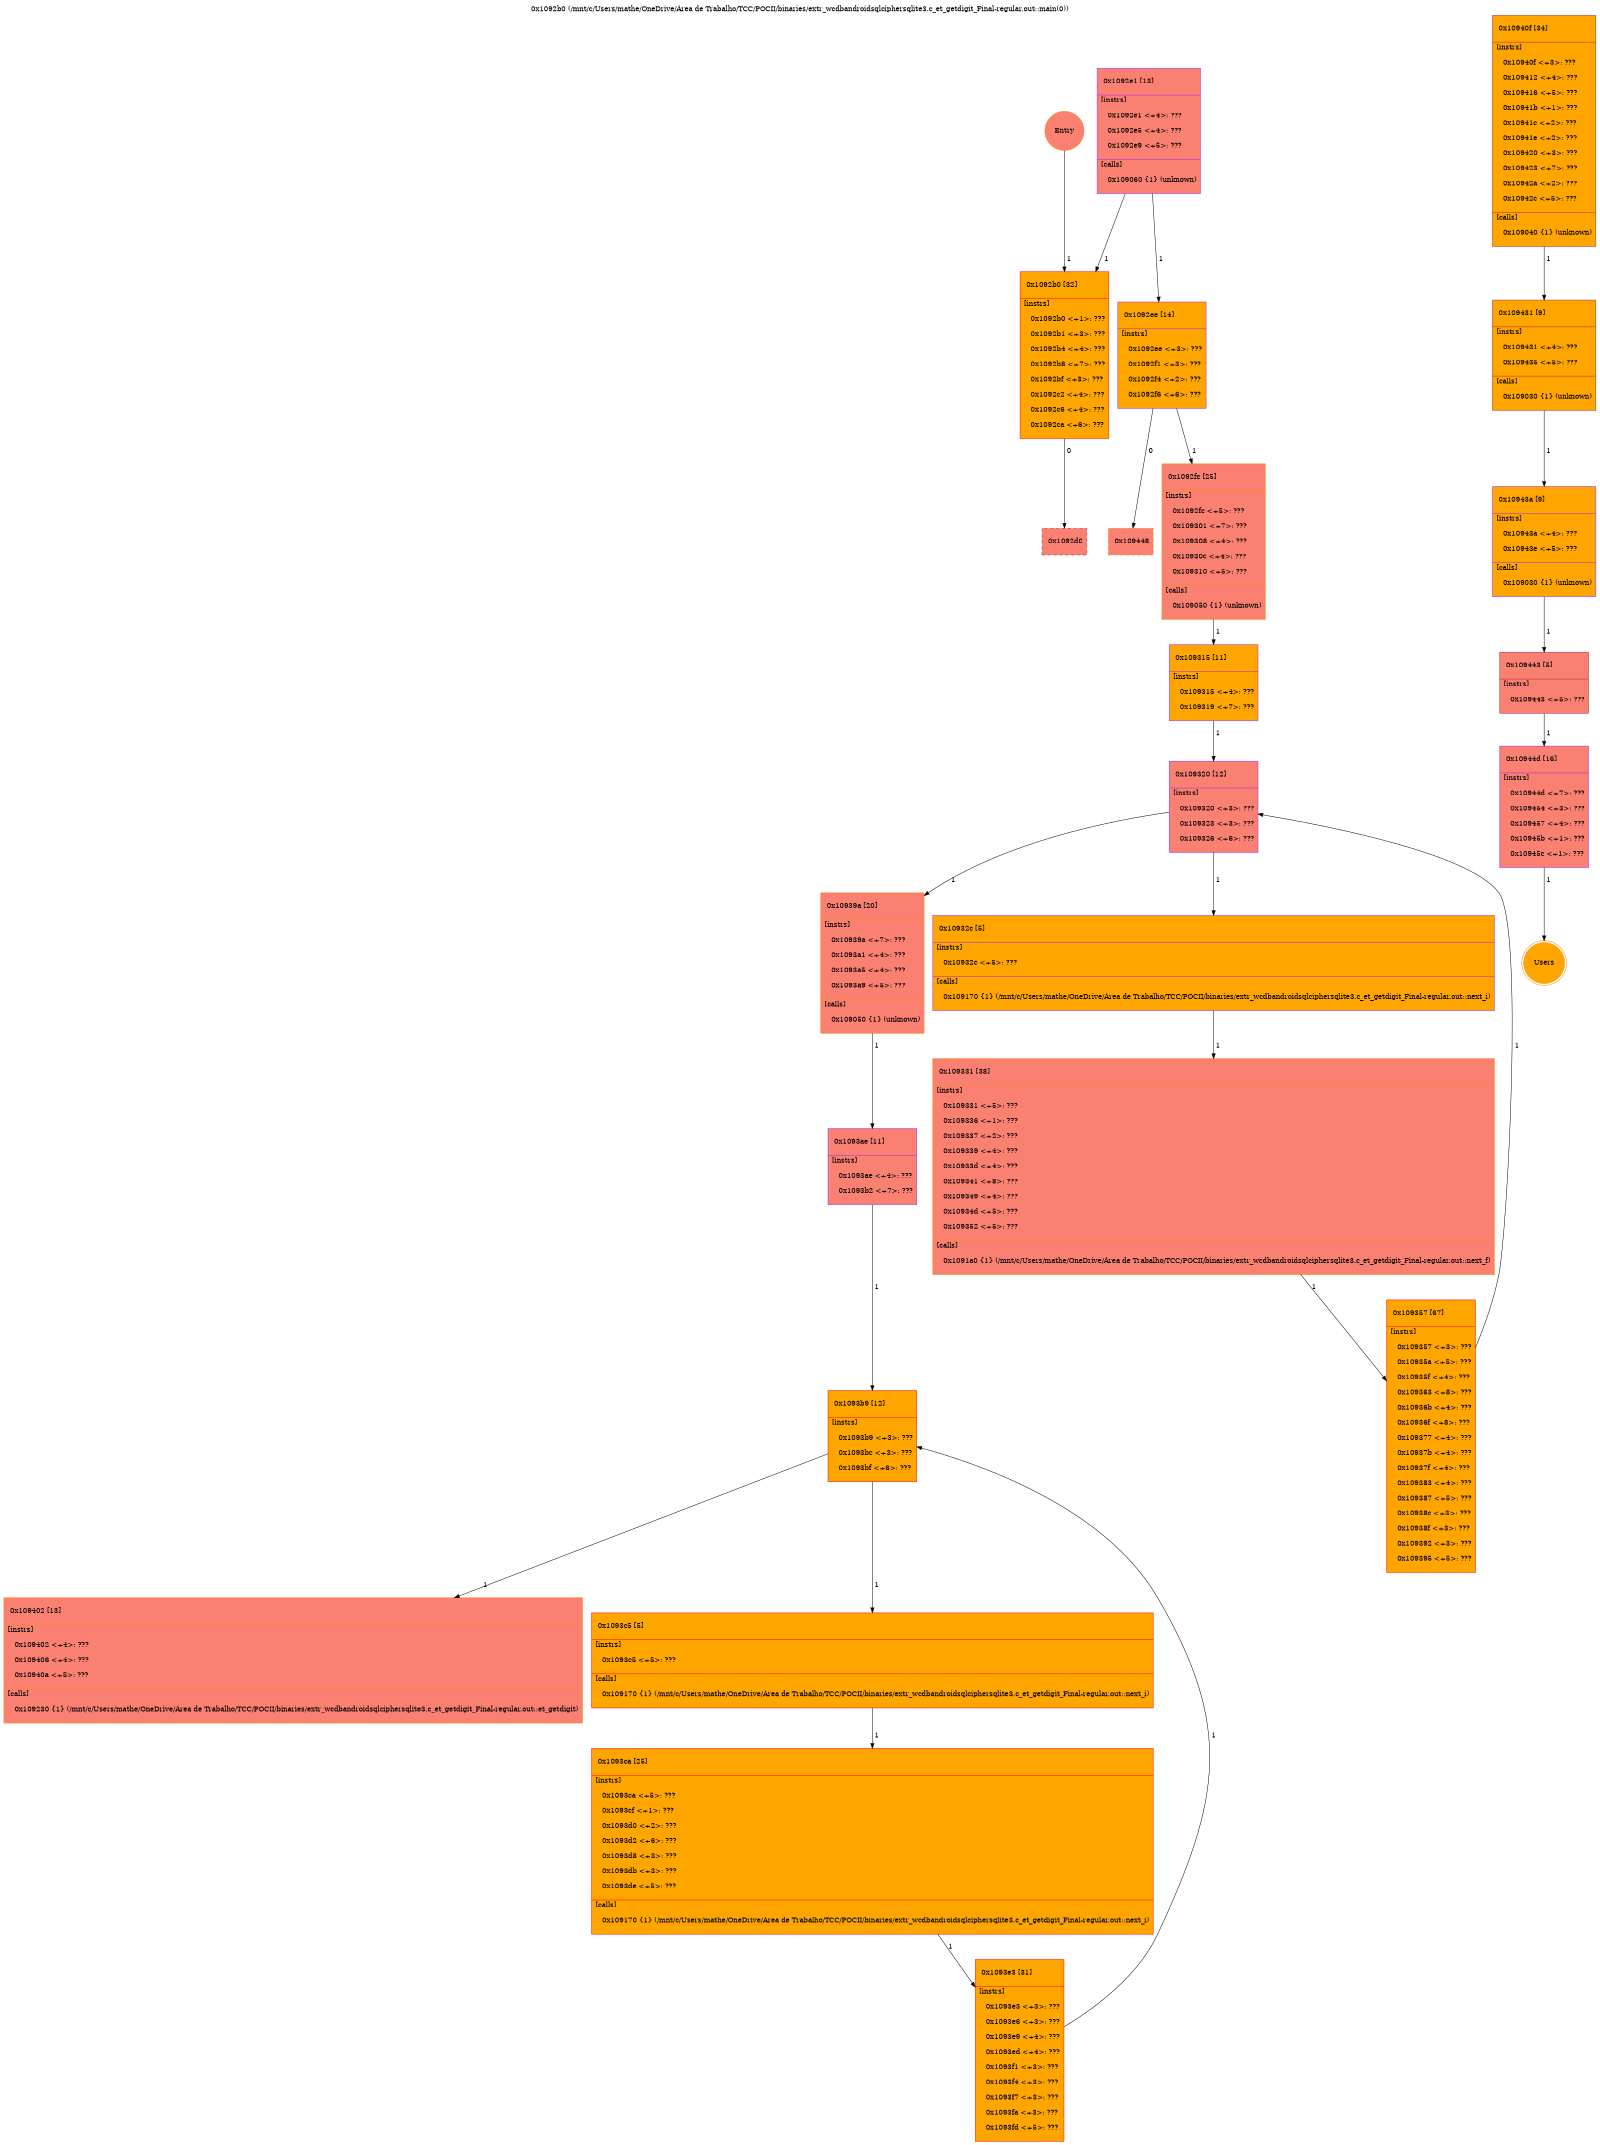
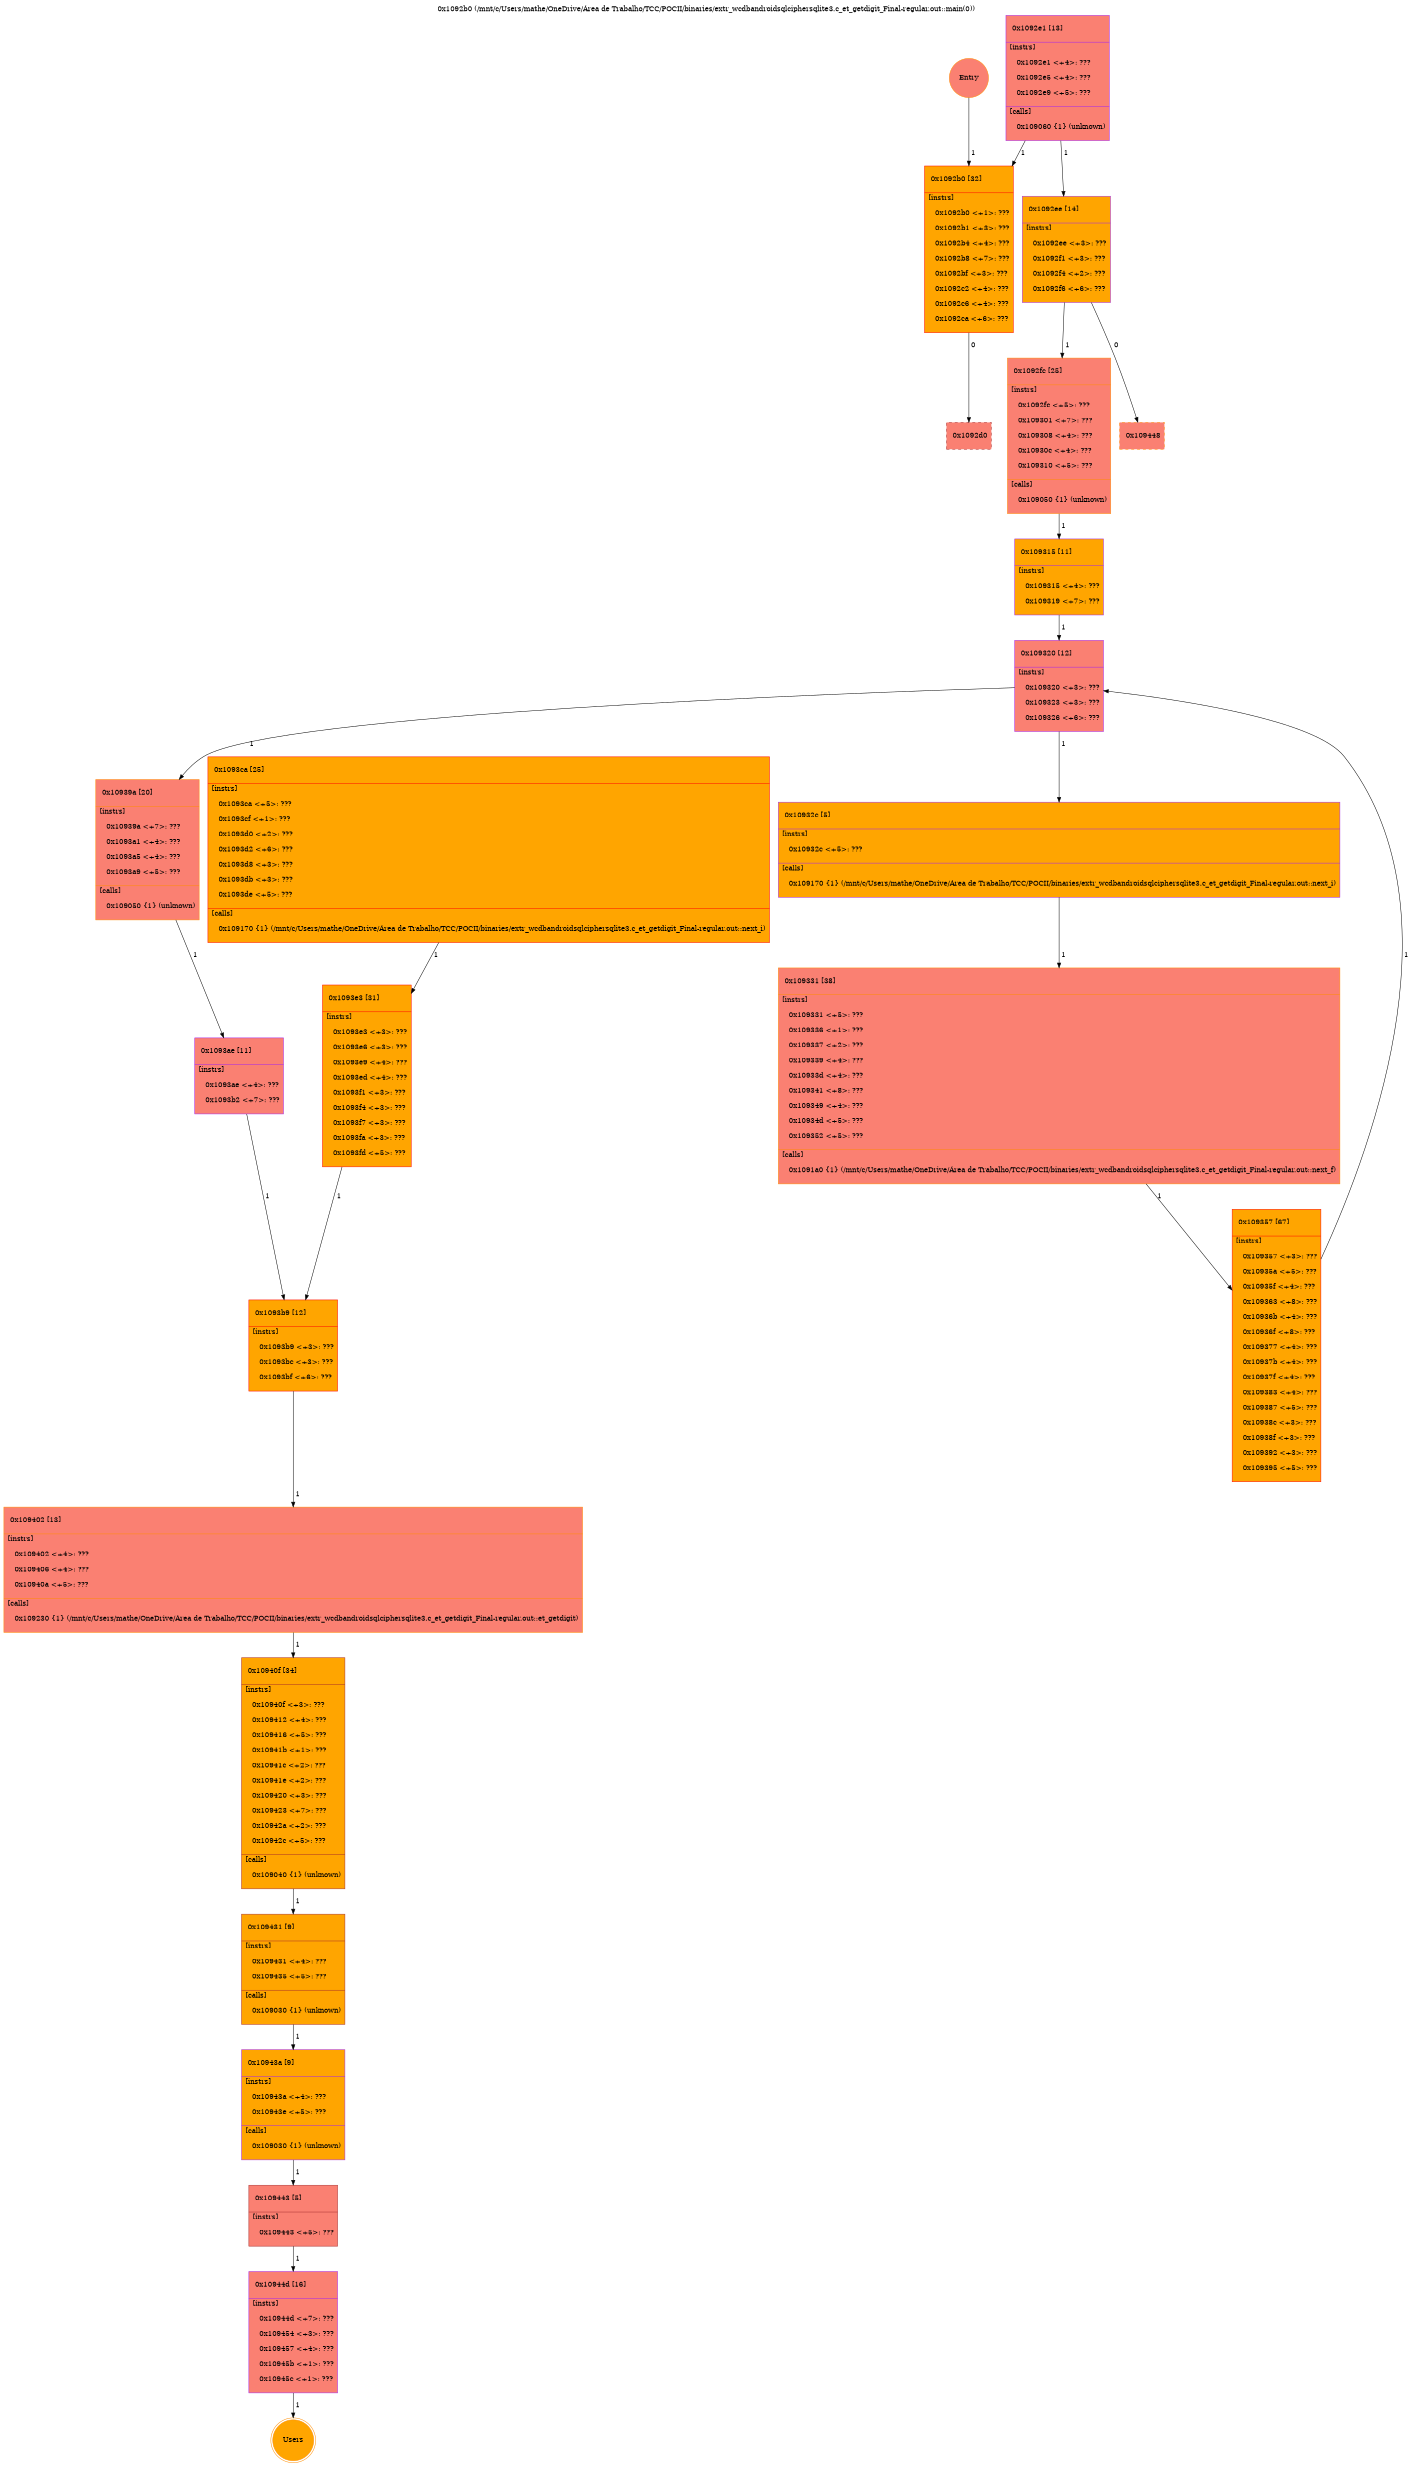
none -> (293, 1643)
(872, 1660) -> none
